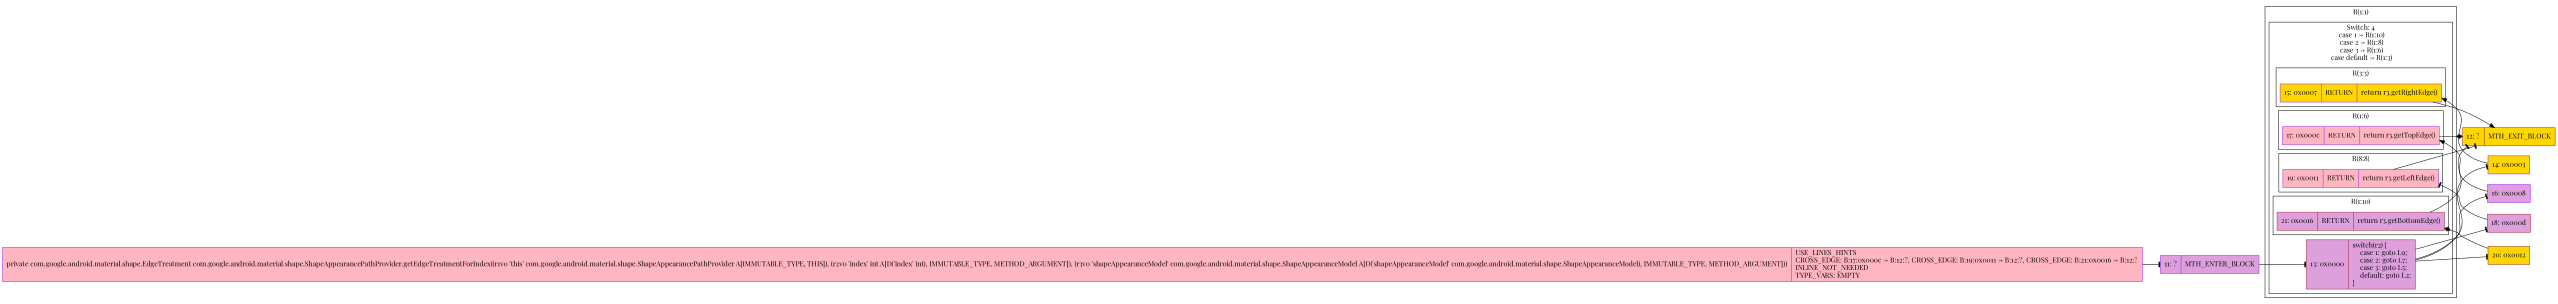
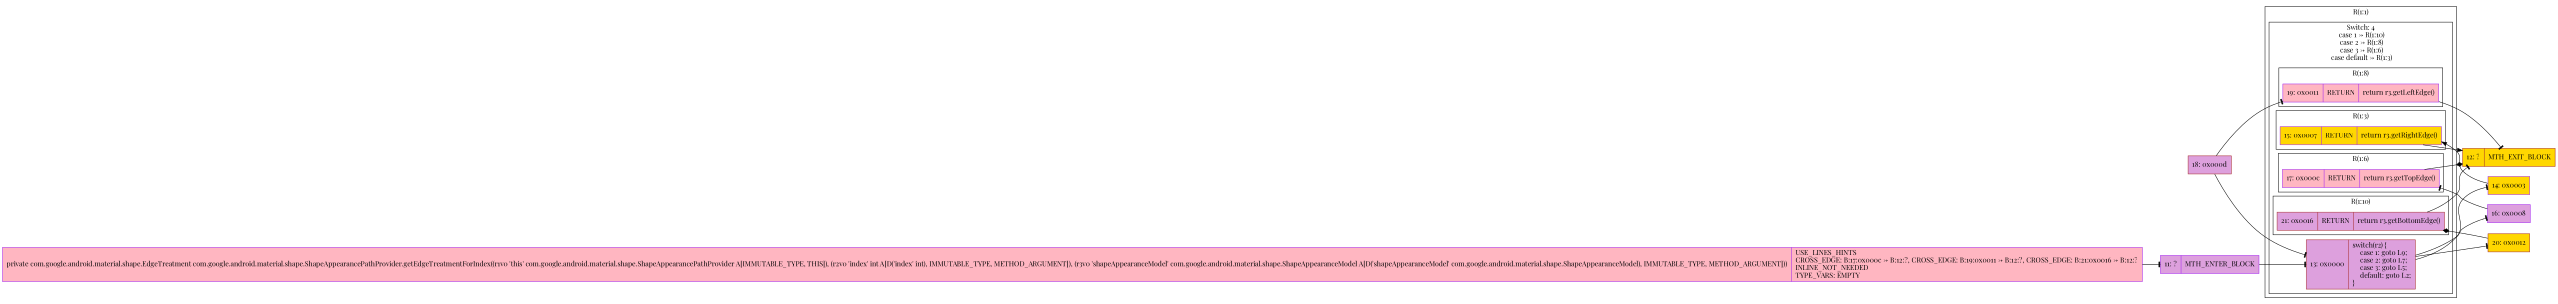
(2361, 74) -> (2361, 116)
(2361, 159) -> (2361, 74)
(2466, 182) -> (2466, 201)
(2448, 240) -> (2250, 224)
